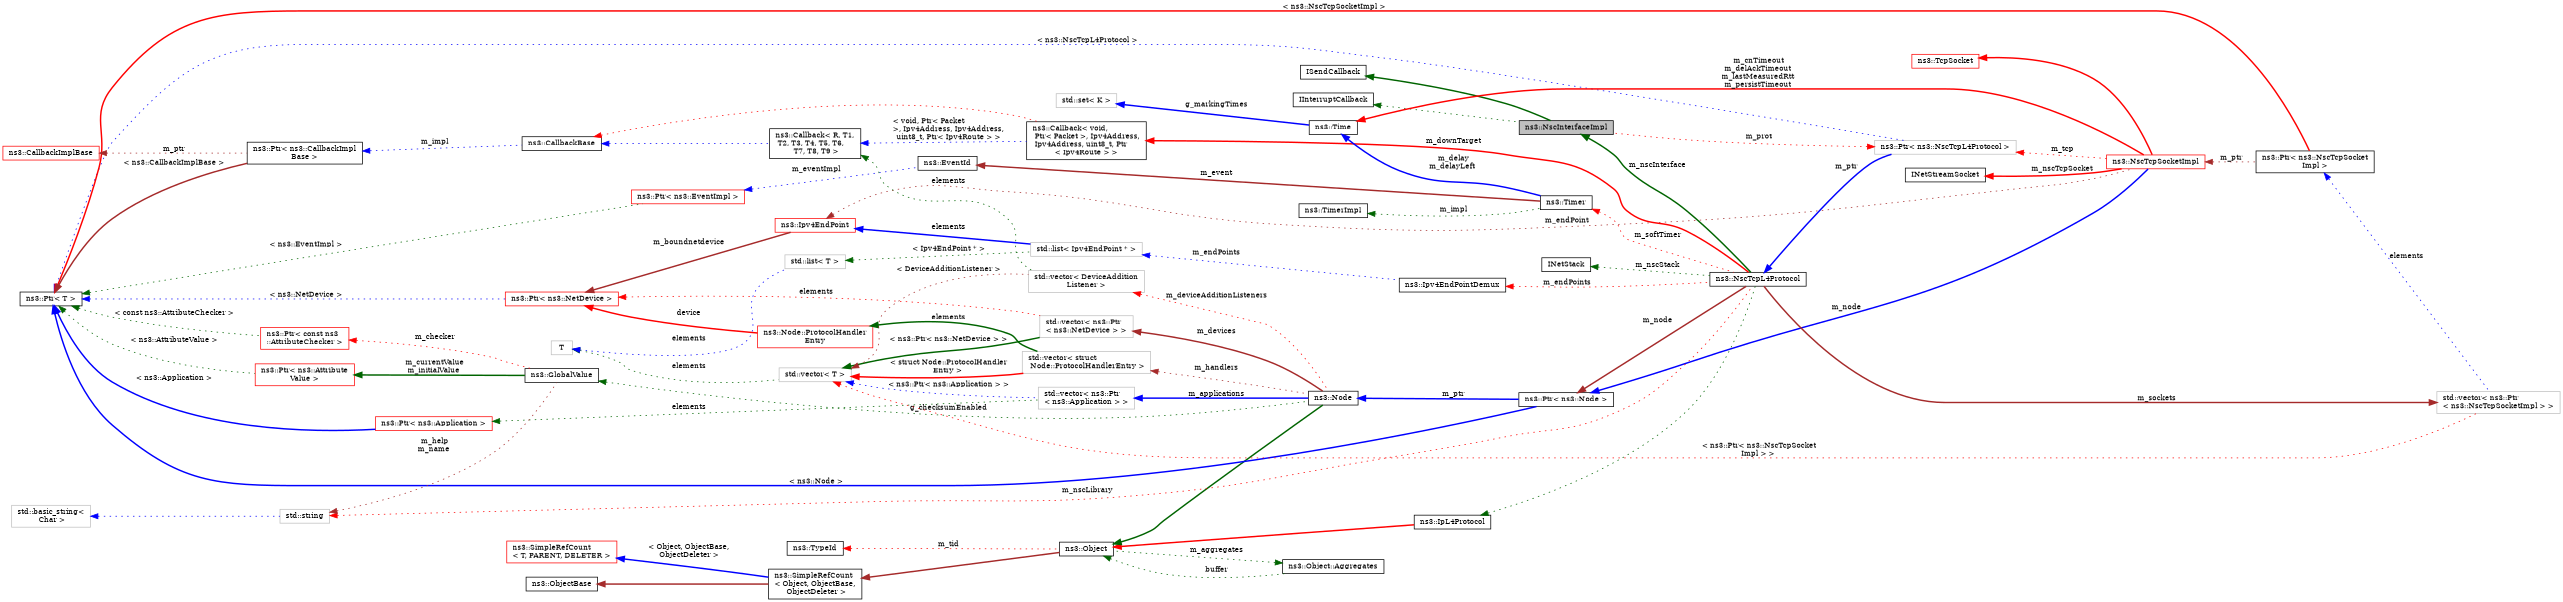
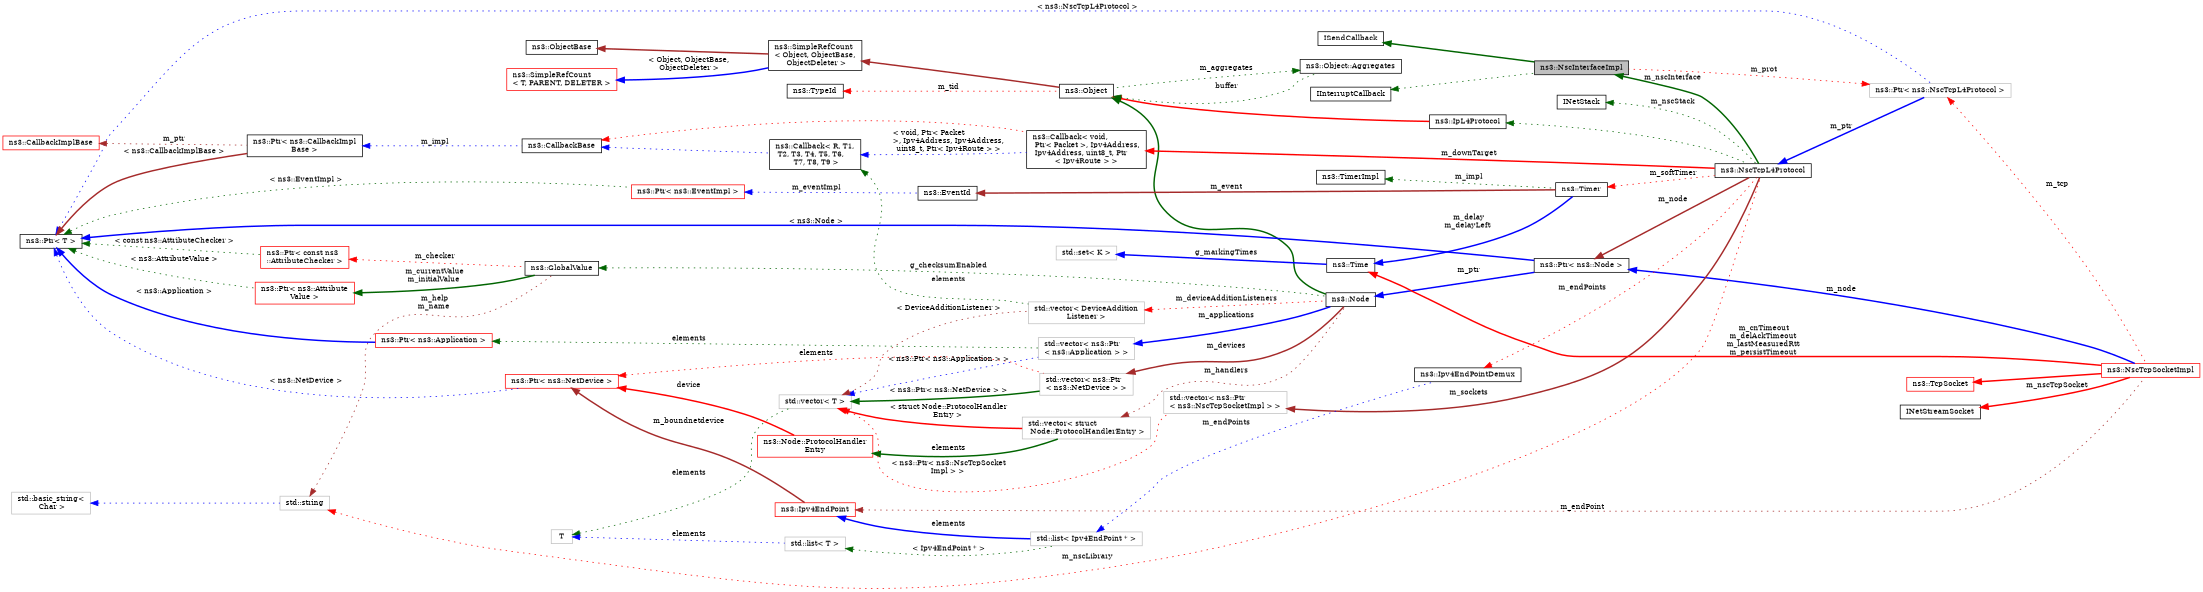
(2315, 162) -> none
